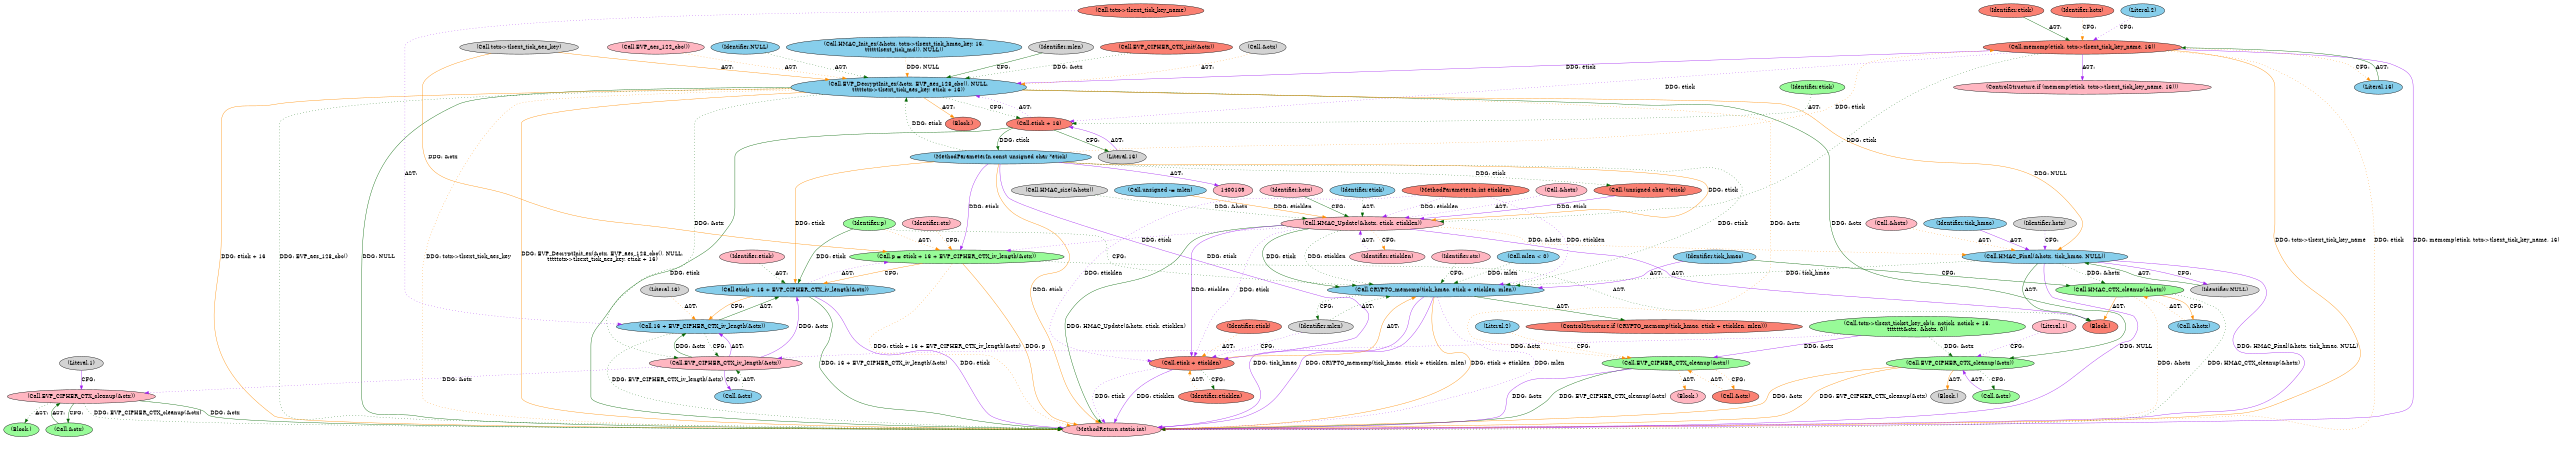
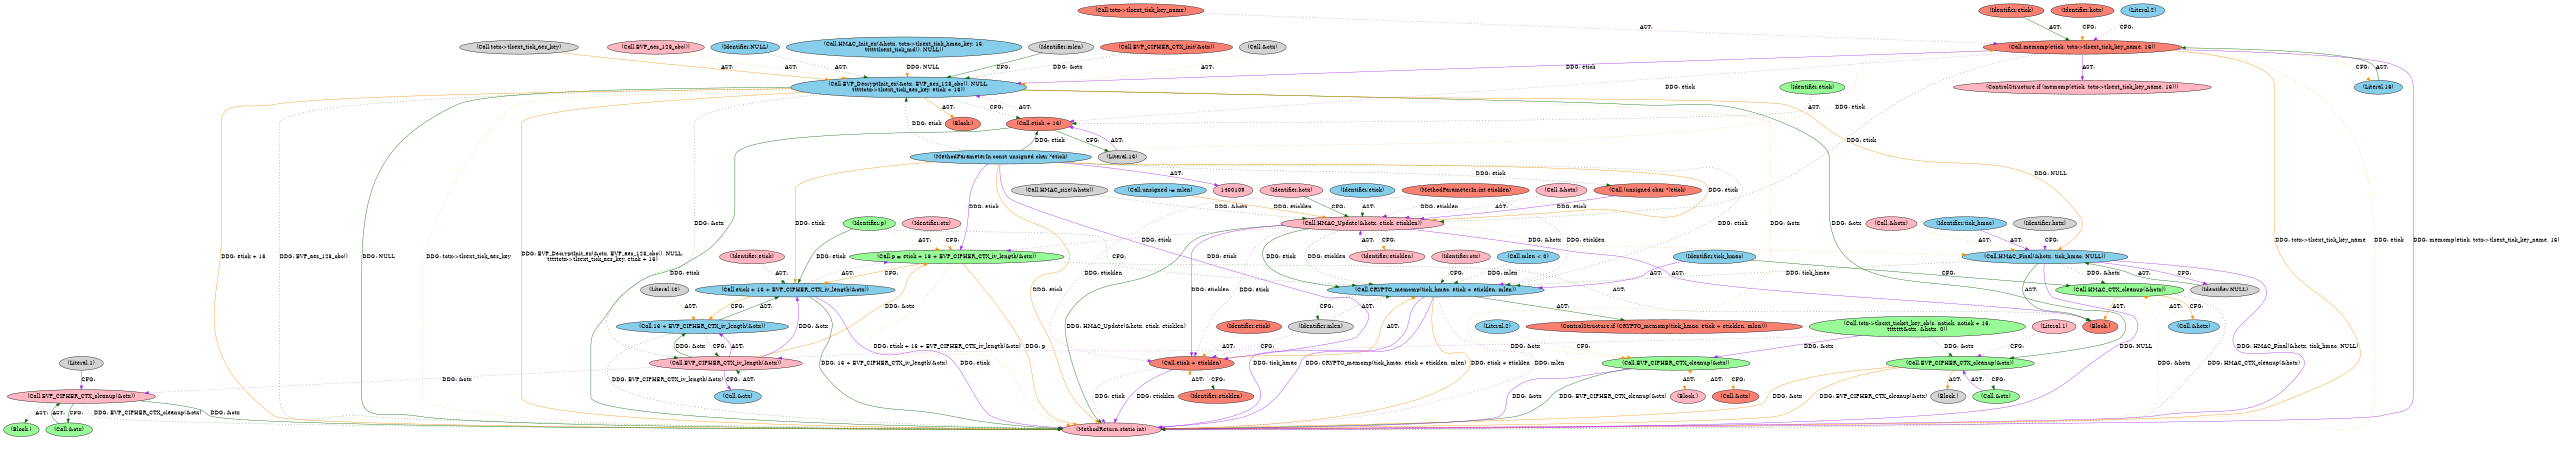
(508, 25) -> (1597, 28)
(656, 47) -> (656, 47)
(1002, 135) -> (1030, 144)
(573, 215) -> (850, 327)
